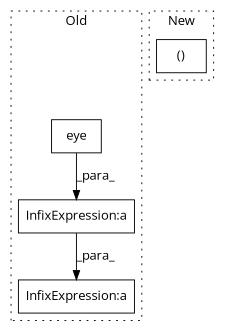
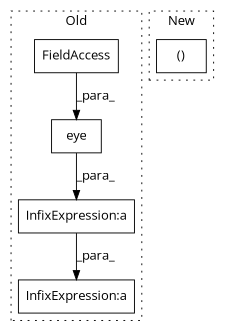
none -> (76, 56)
